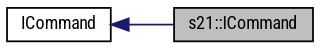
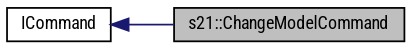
(244, 25) -> (289, 25)
